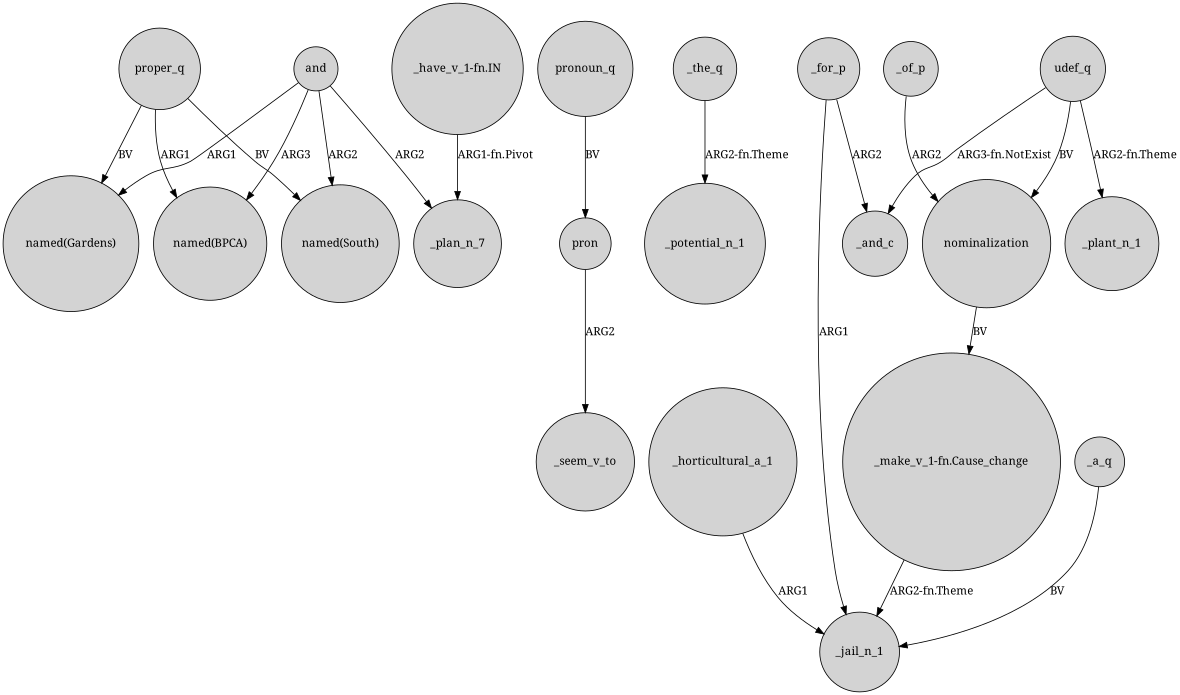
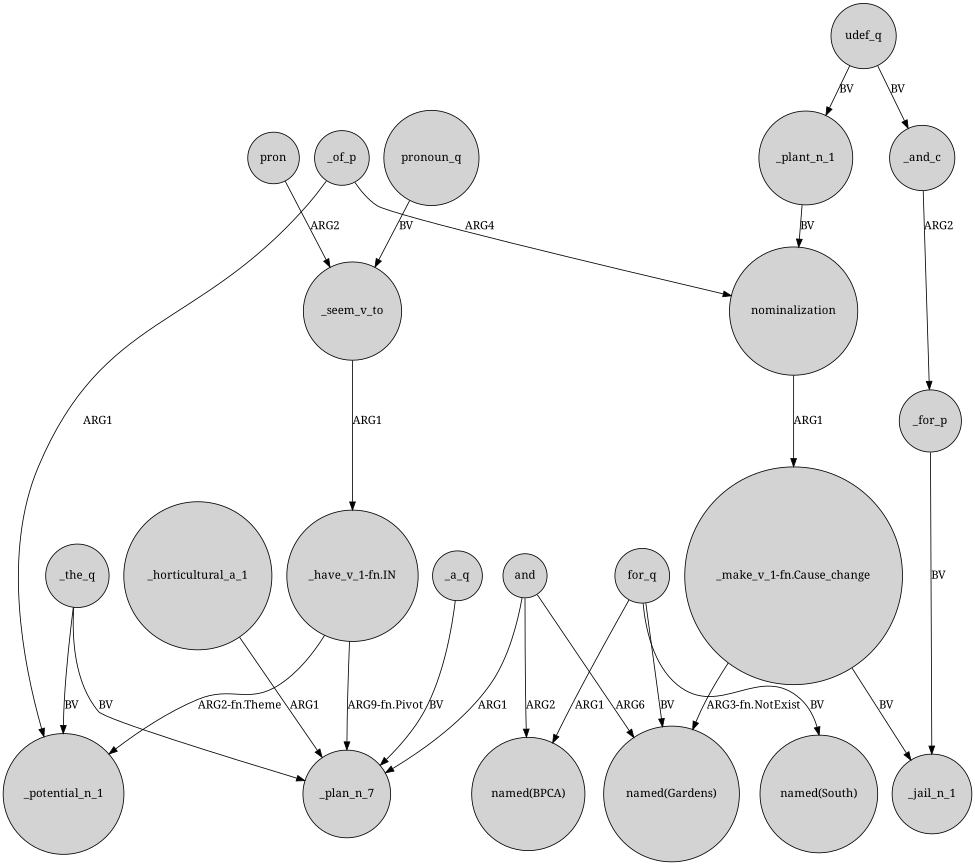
(160, 69) -> (642, 576)
(325, 134) -> none
(1060, 149) -> (801, 222)
(851, 151) -> (926, 286)
(222, 155) -> (630, 705)
(296, 155) -> (541, 705)
(410, 155) -> (493, 705)
(496, 155) -> (386, 705)
(747, 155) -> (72, 705)
(927, 155) -> (480, 226)
(1005, 155) -> (898, 90)
(1135, 155) -> (847, 90)
(585, 163) -> (394, 230)
(834, 332) -> (939, 576)
(980, 332) -> (809, 421)
none -> (74, 404)
none -> (352, 431)
(771, 588) -> (278, 694)
(932, 592) -> (887, 705)
(1034, 599) -> (435, 686)
none -> (712, 690)
none -> (225, 694)
none -> (152, 733)
